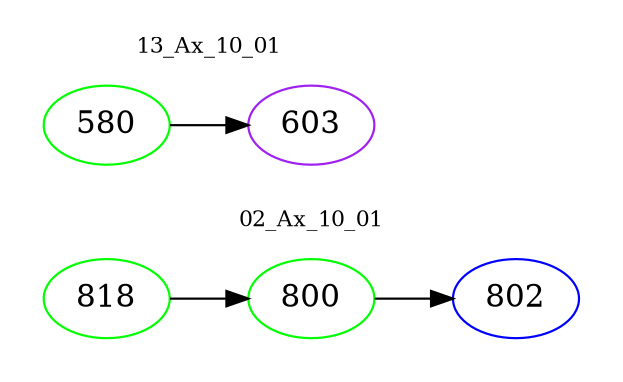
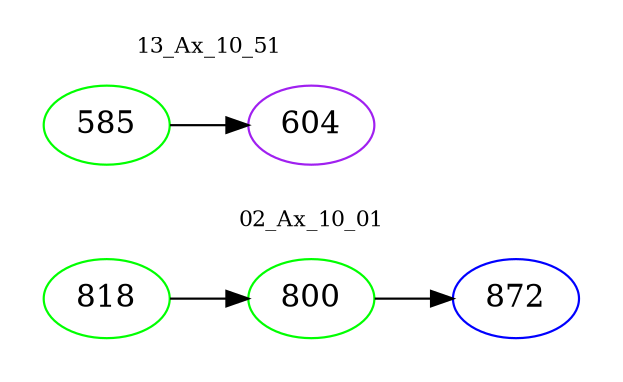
(209, 47) -> (209, 47)
(107, 125) -> (107, 125)
(311, 125) -> (311, 125)
(516, 299) -> (516, 299)
